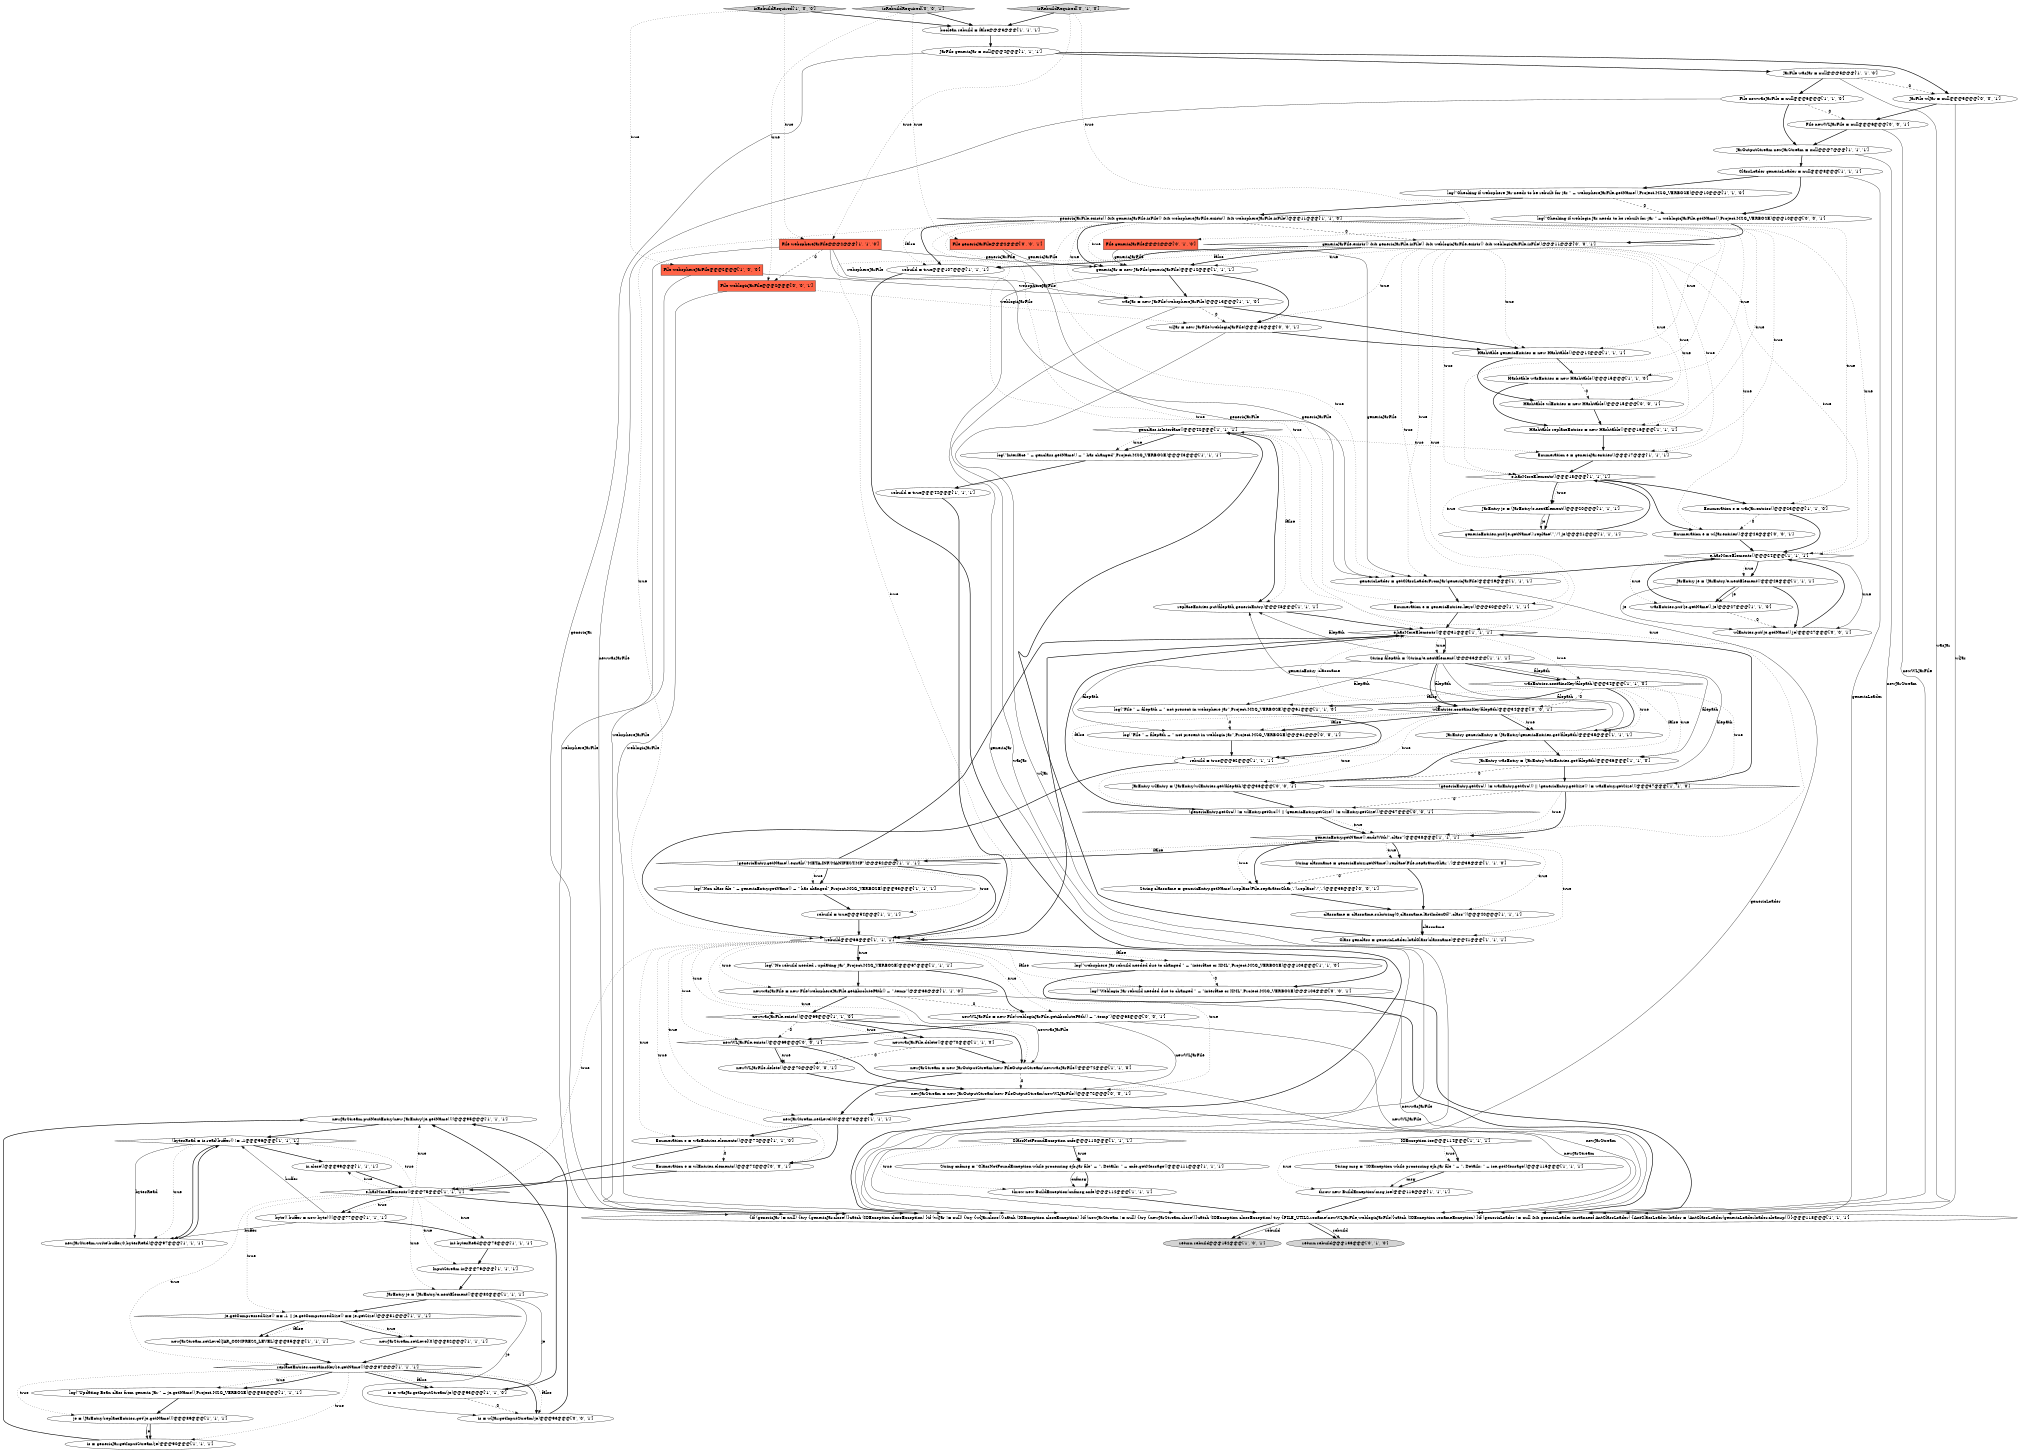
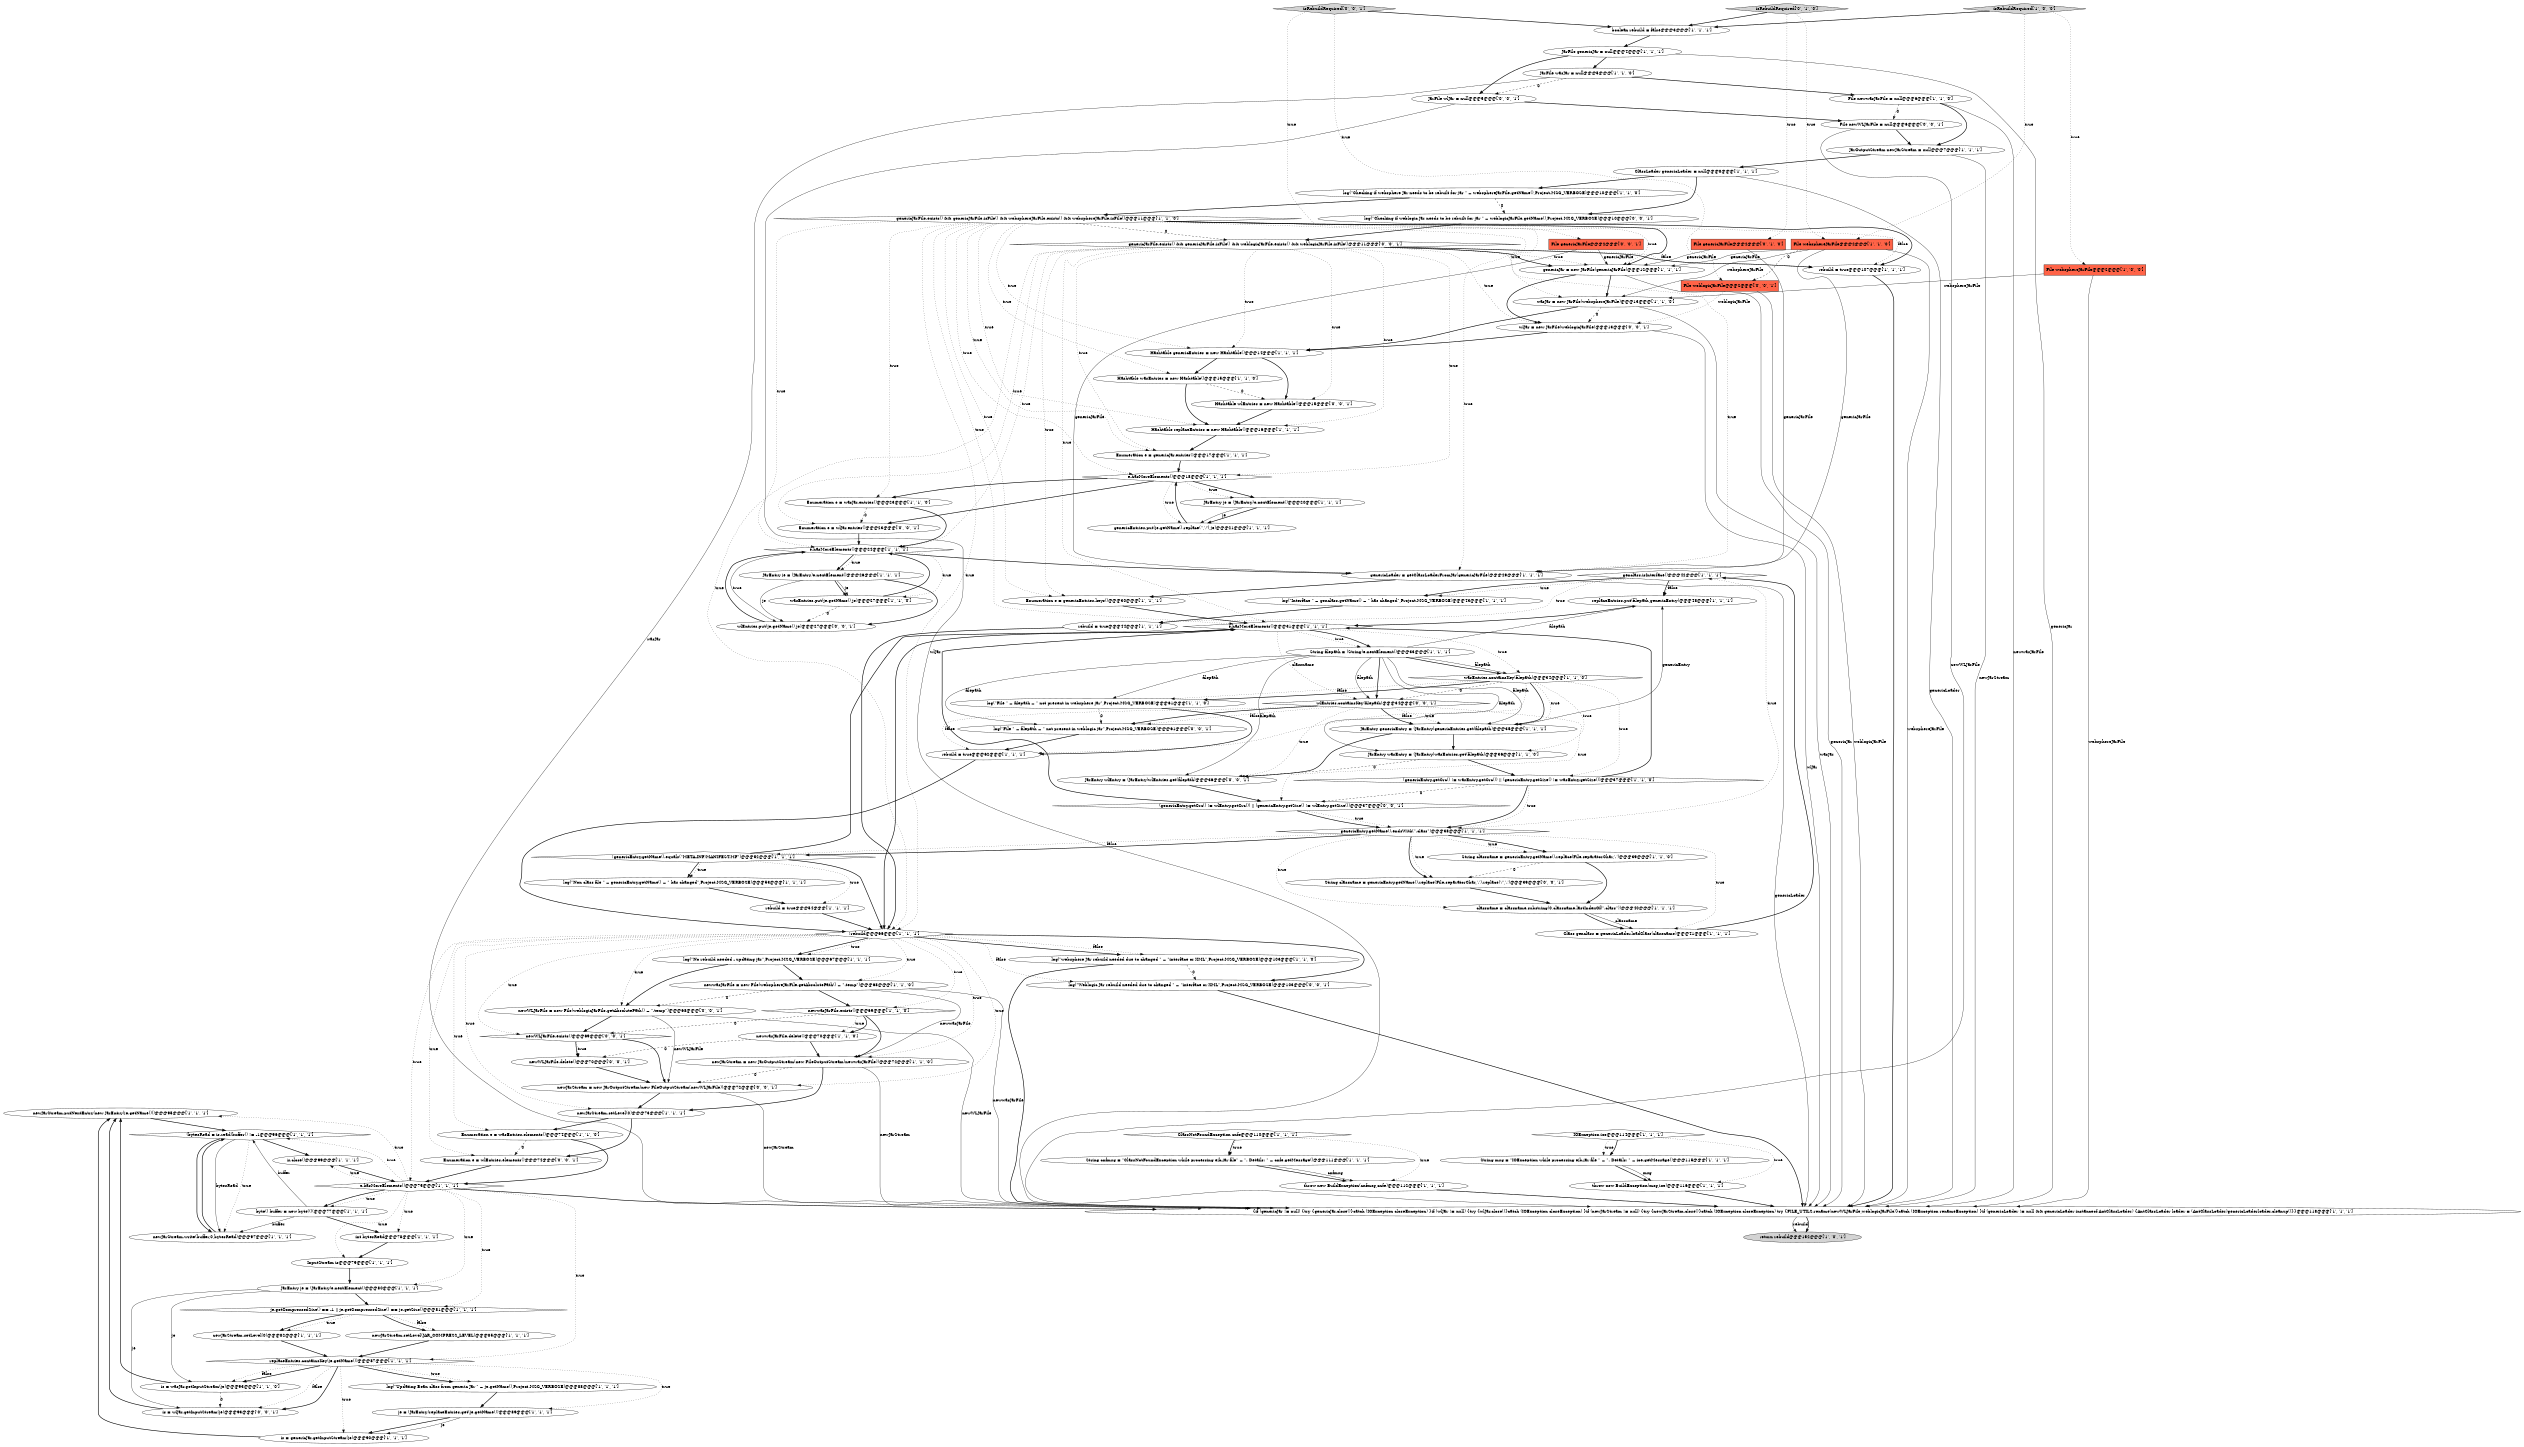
(1382, 443) -> (1396, 618)
(1345, 1243) -> none
